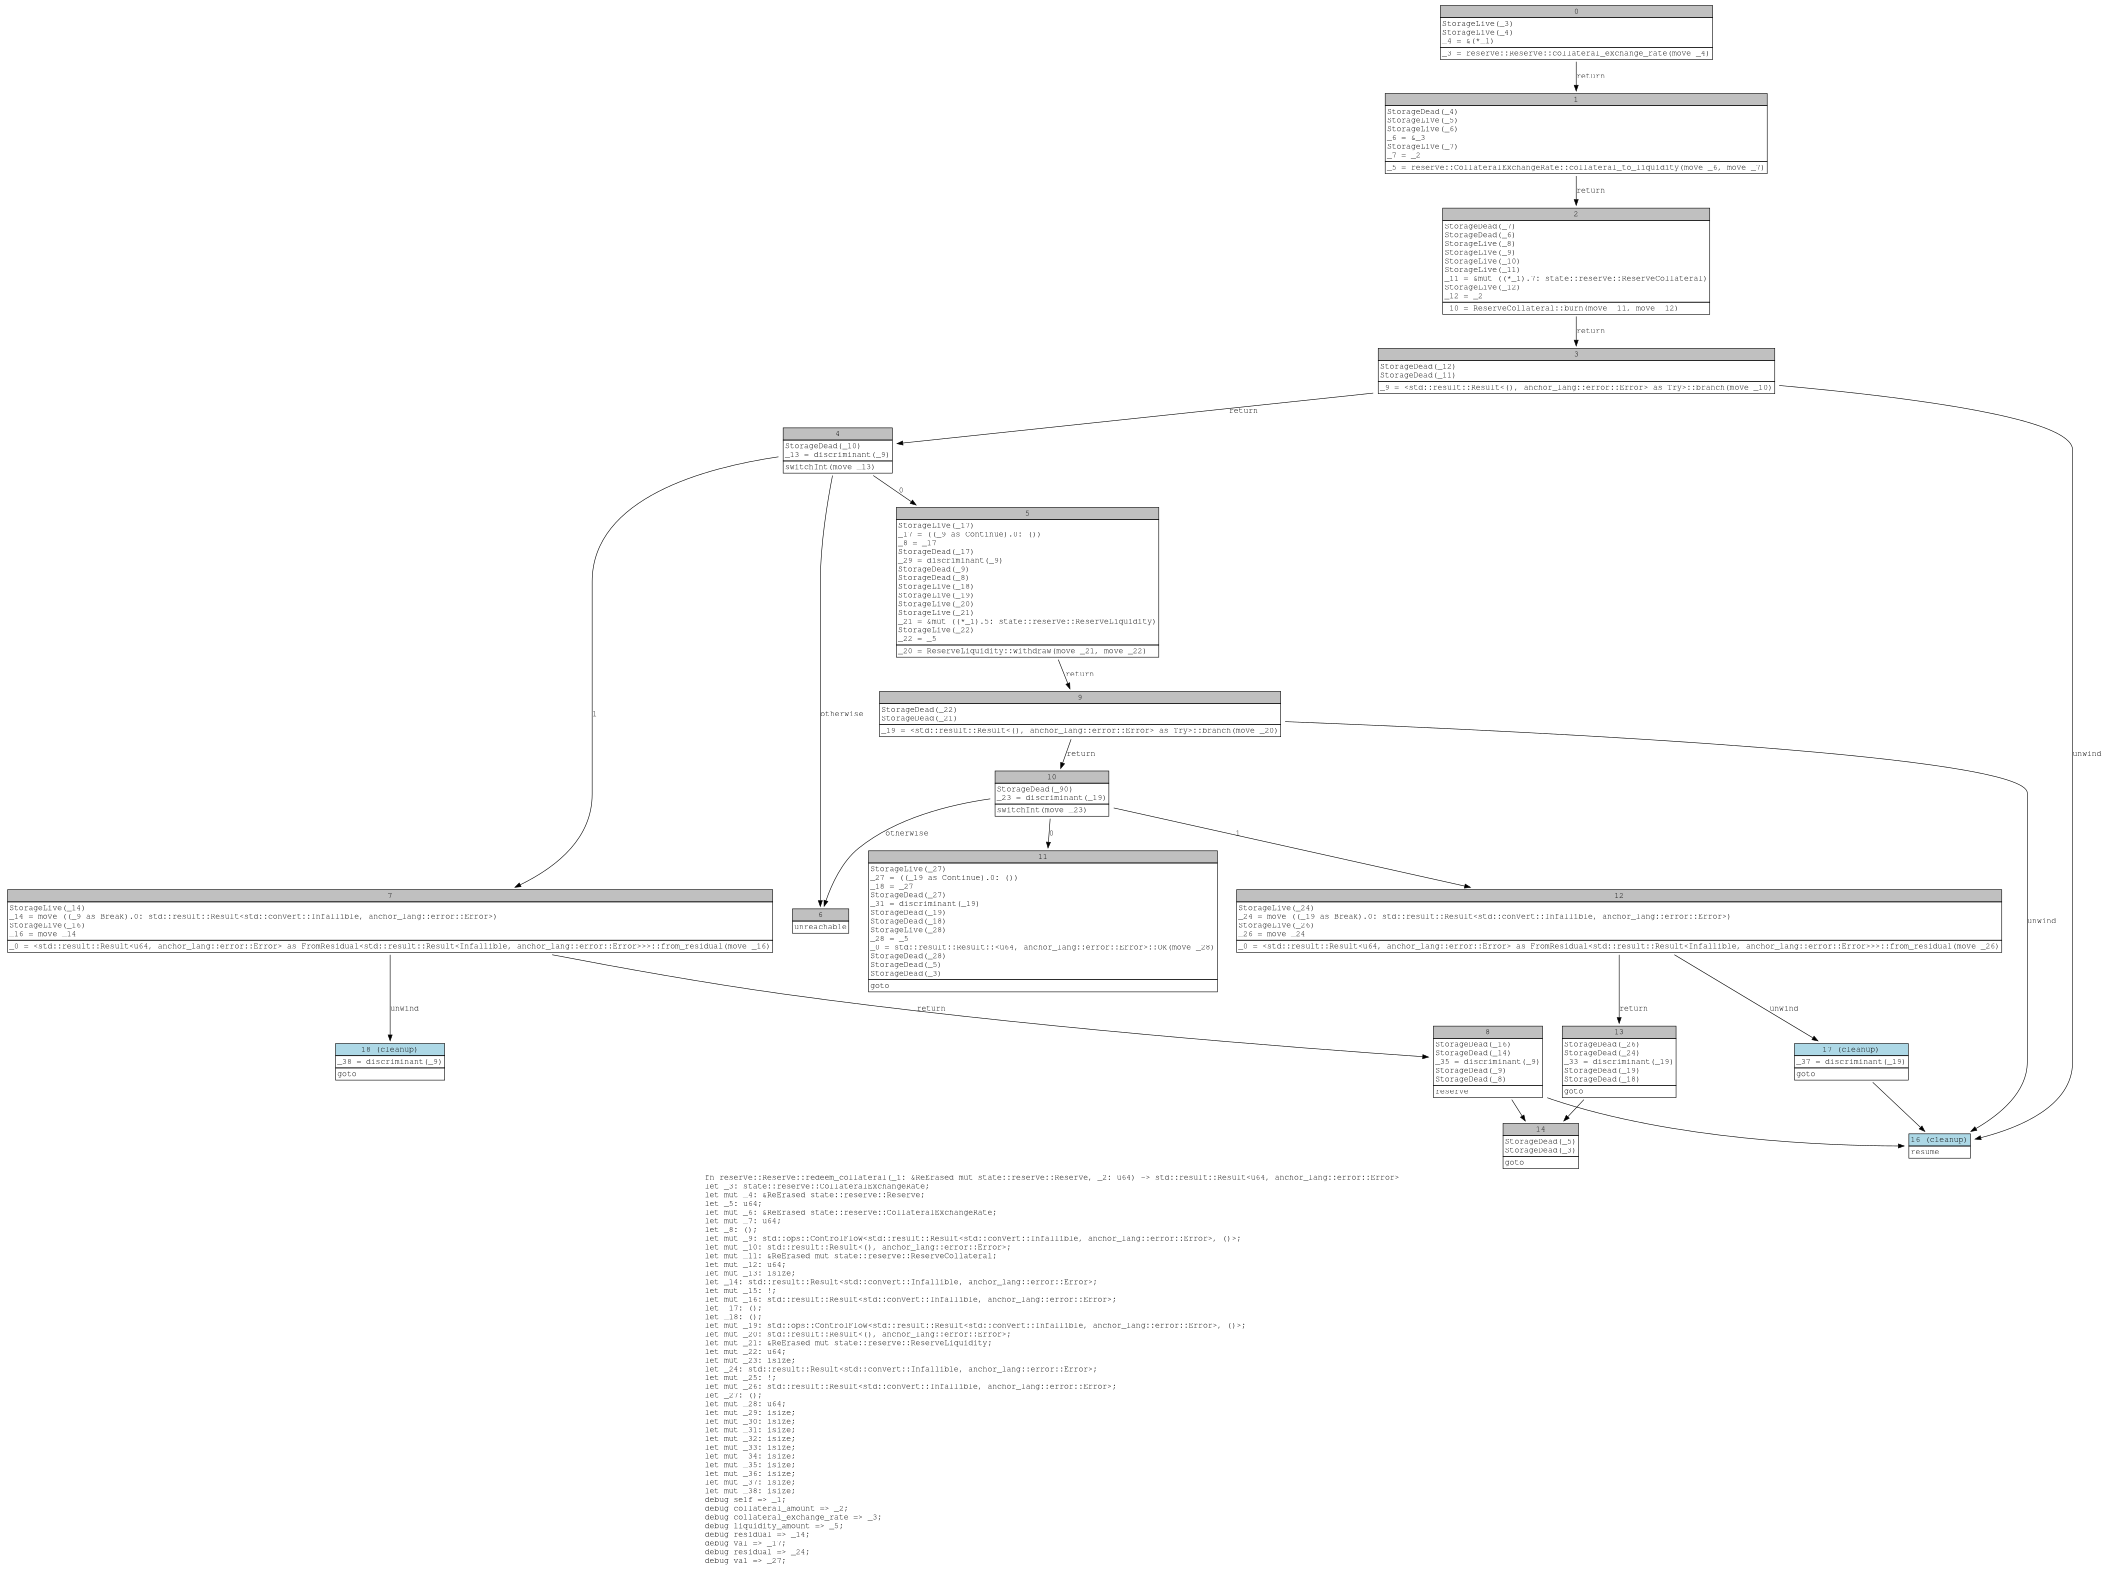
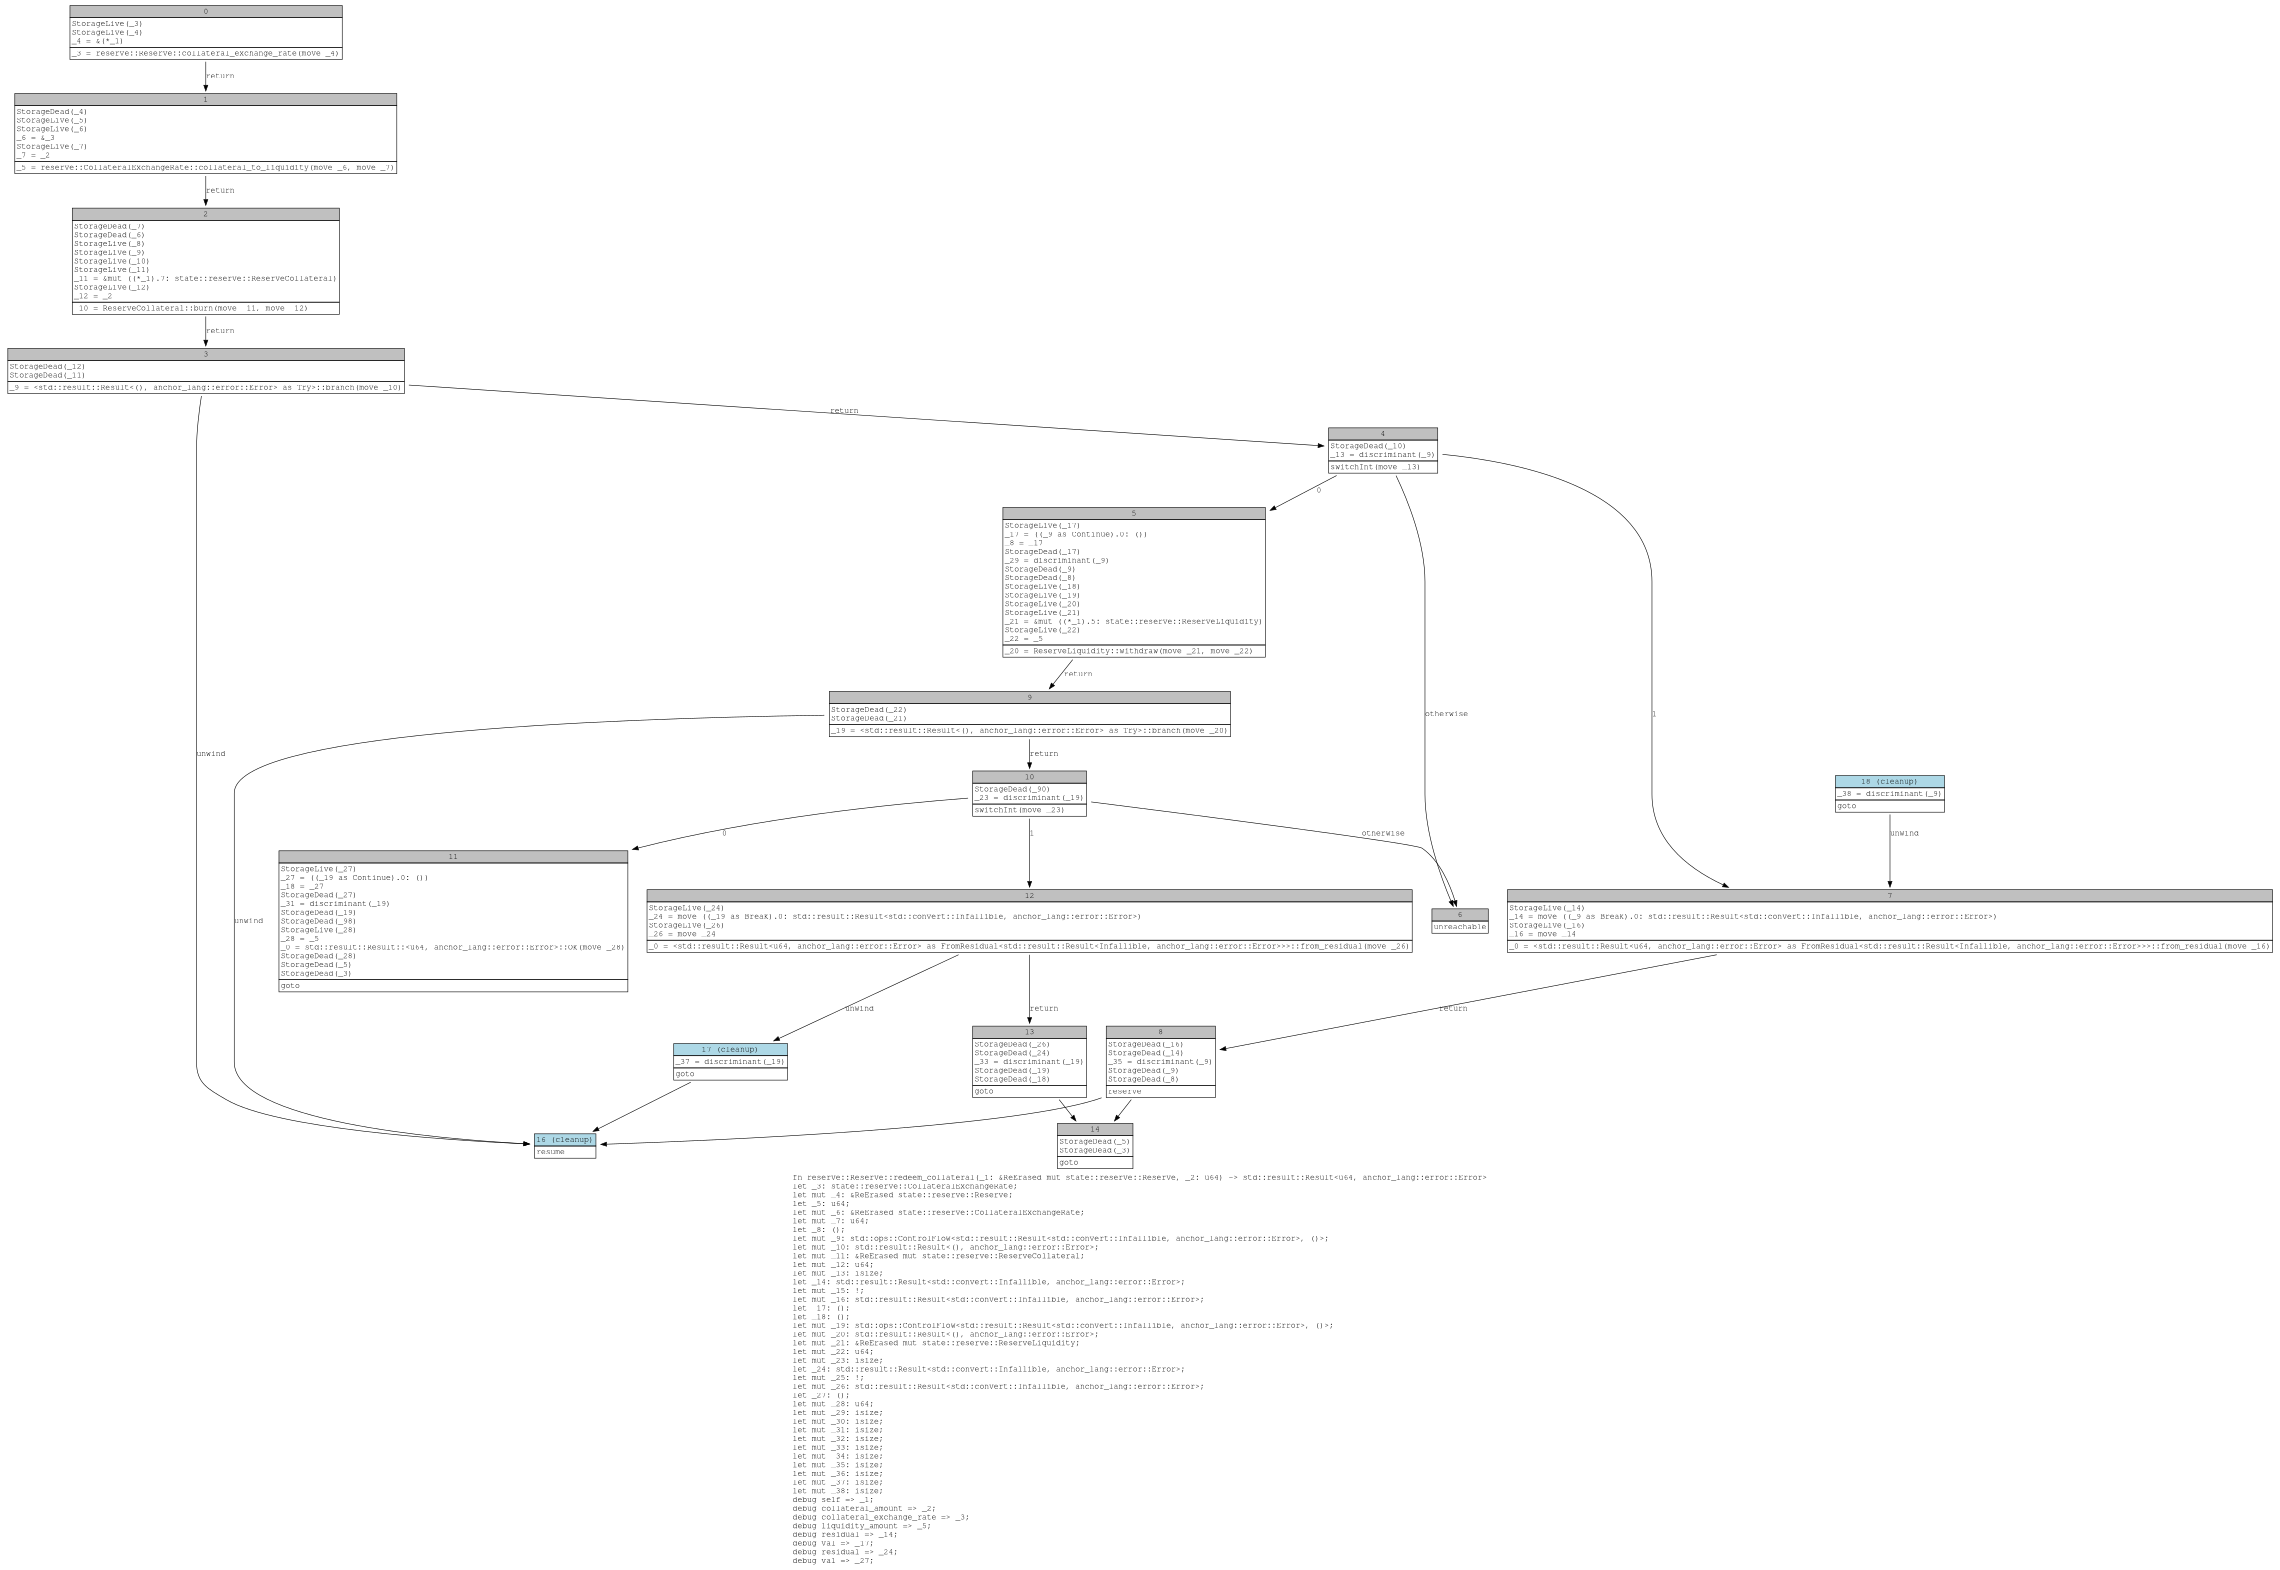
(909, 921) -> (319, 921)
(390, 995) -> (1890, 848)
